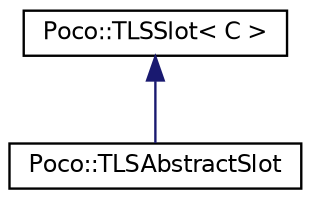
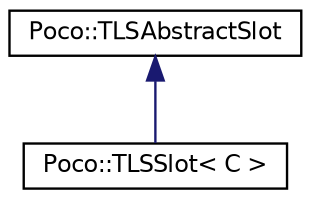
(155, 112) -> (155, 112)
